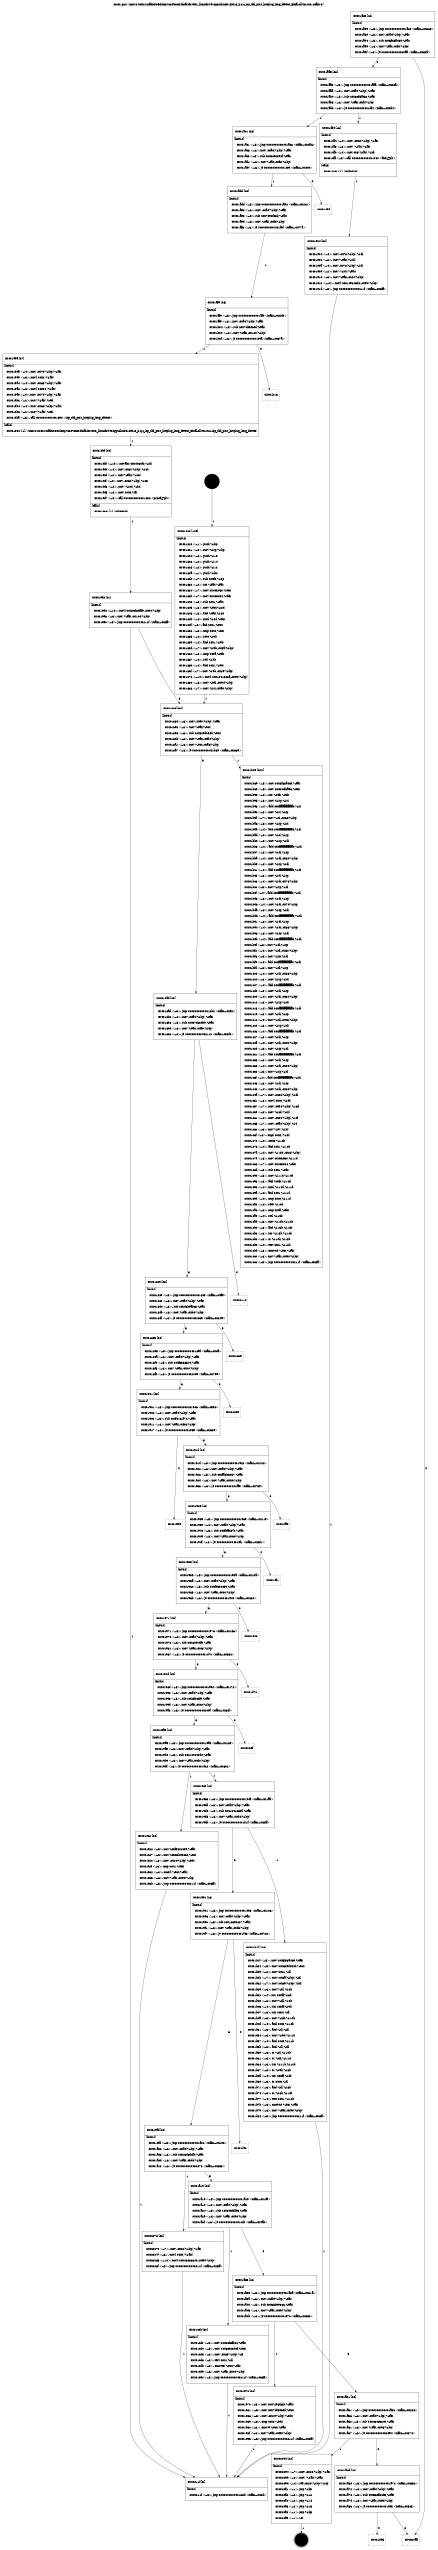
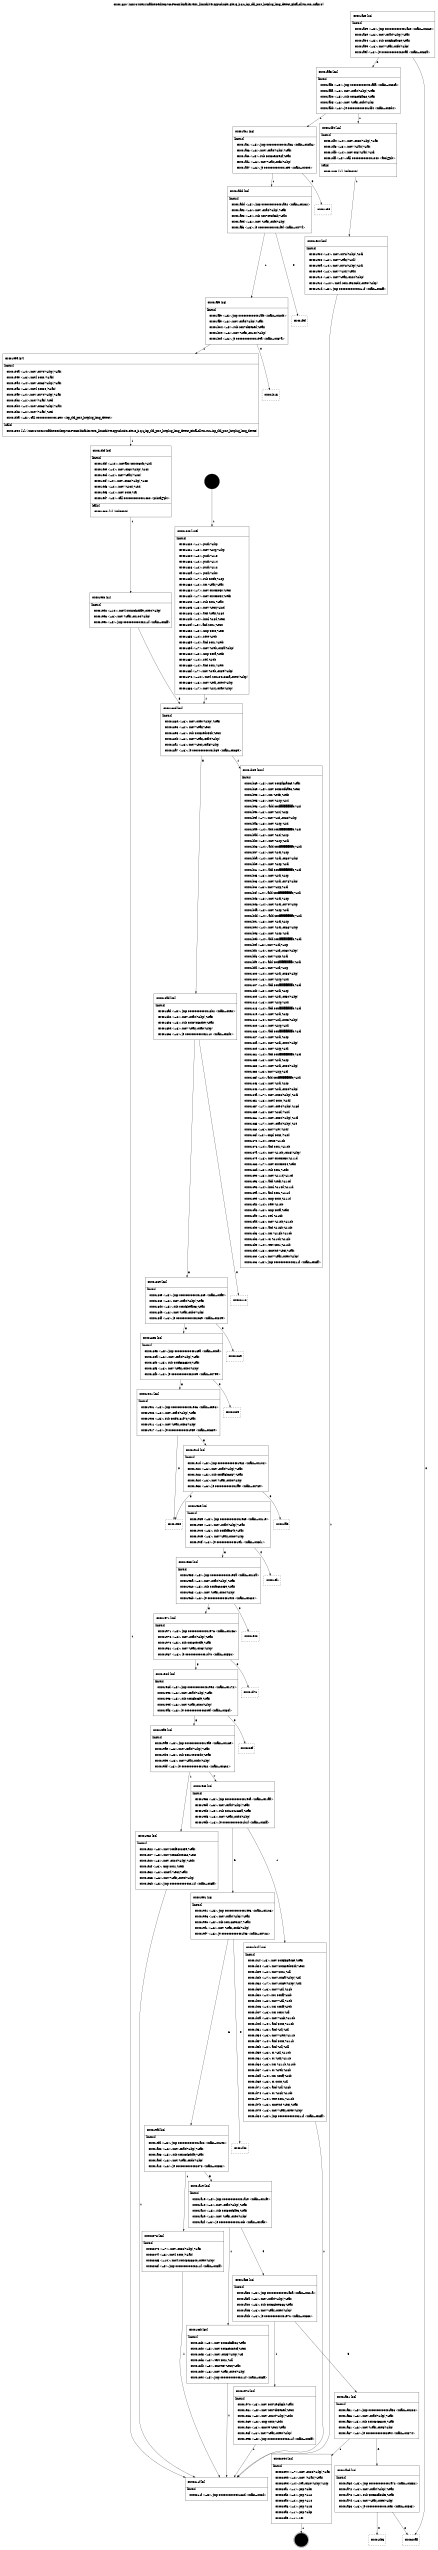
none -> (299, 321)
(227, 1496) -> (183, 1504)
